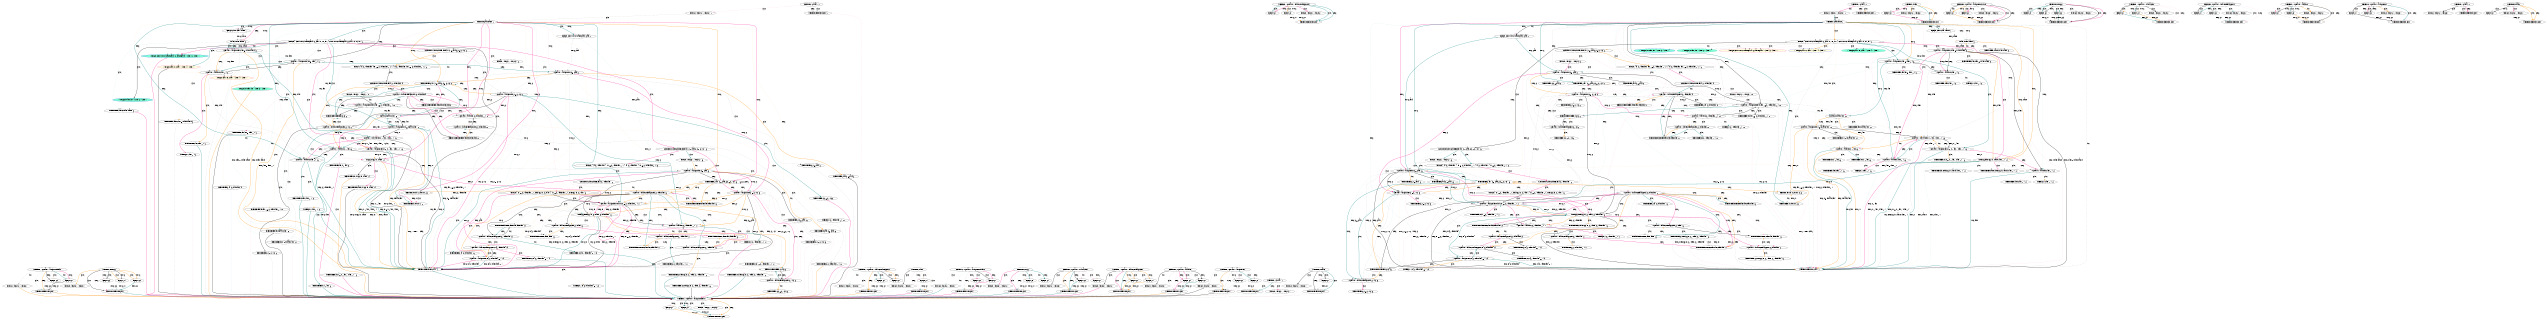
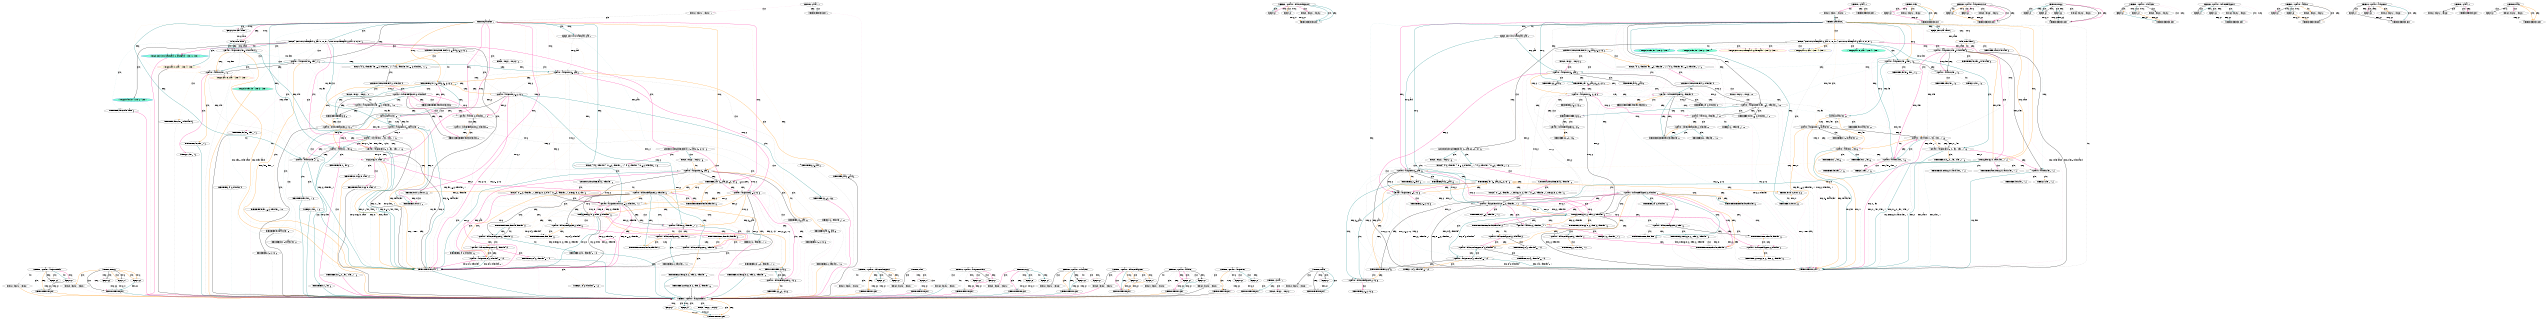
(364, 167) -> (364, 167)
